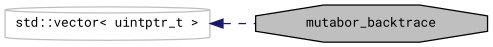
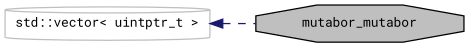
(372, 24) -> (360, 24)
